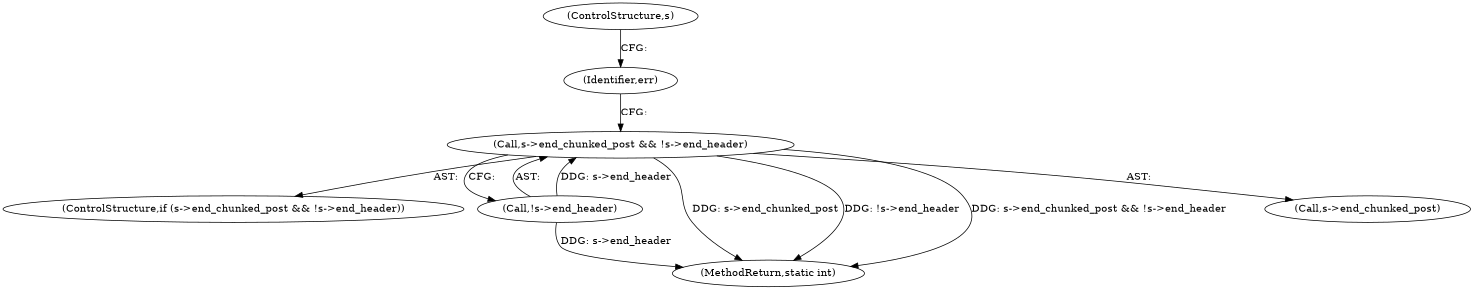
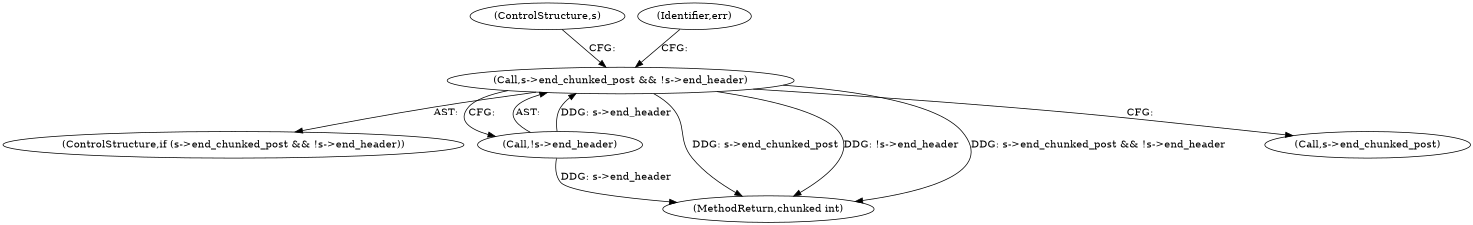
(621, 45) -> (581, 46)
(1141, 177) -> (1142, 113)
(768, 273) -> (768, 209)
